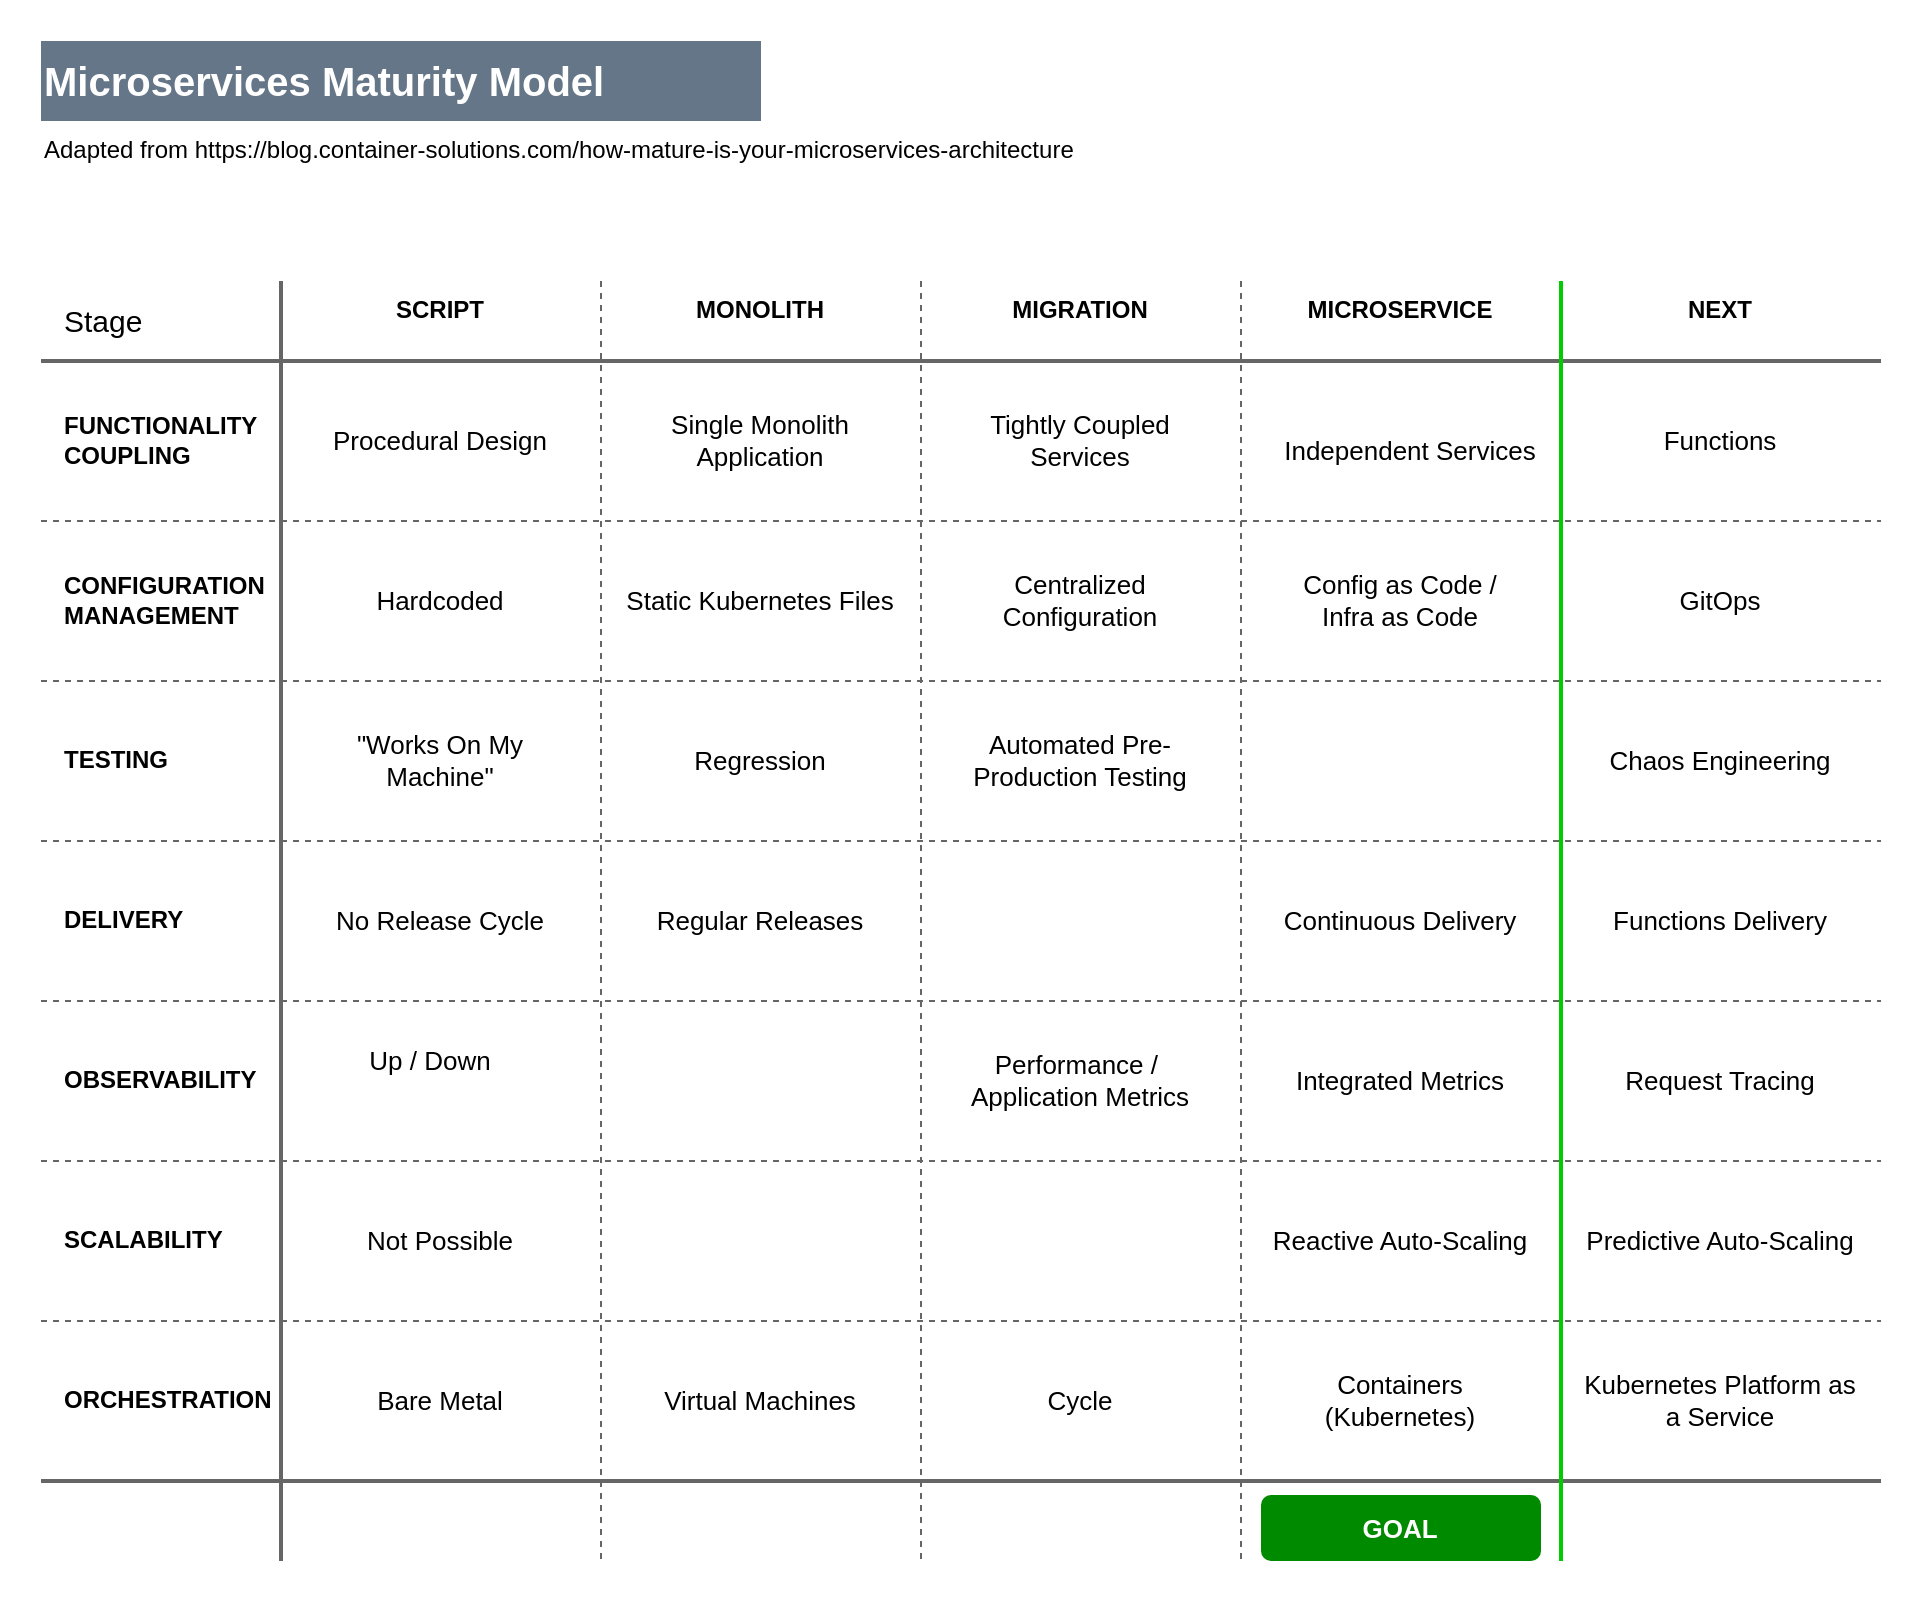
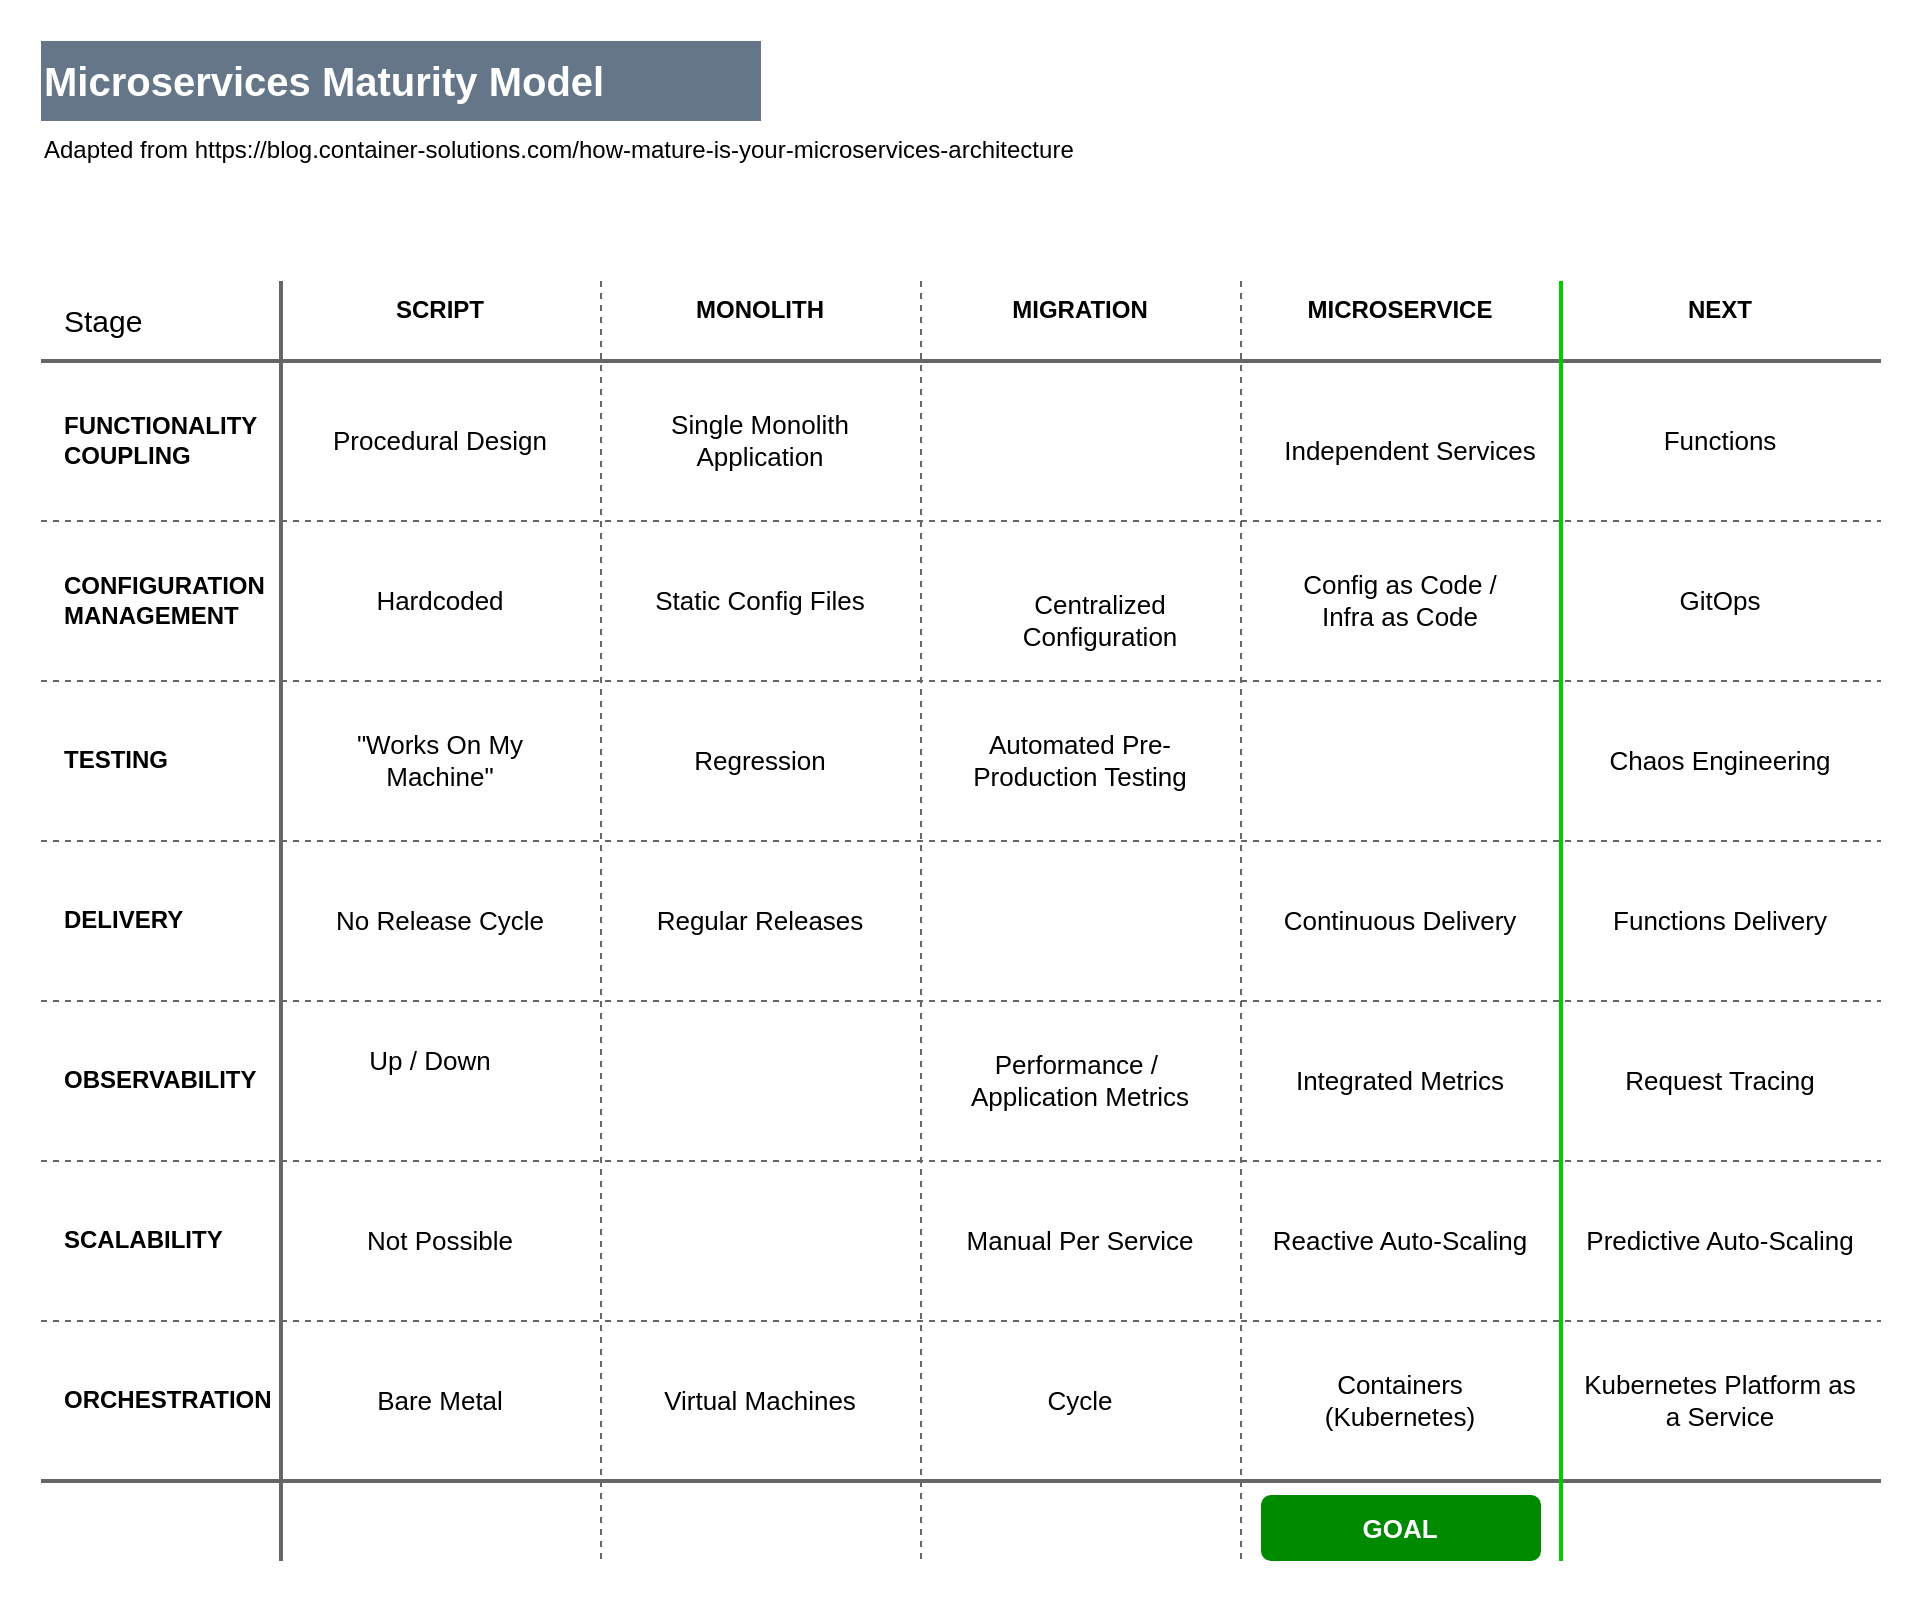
(1081, 441) -> none
(761, 601) -> (761, 601)
(1081, 601) -> (1101, 621)
none -> (1081, 1241)
